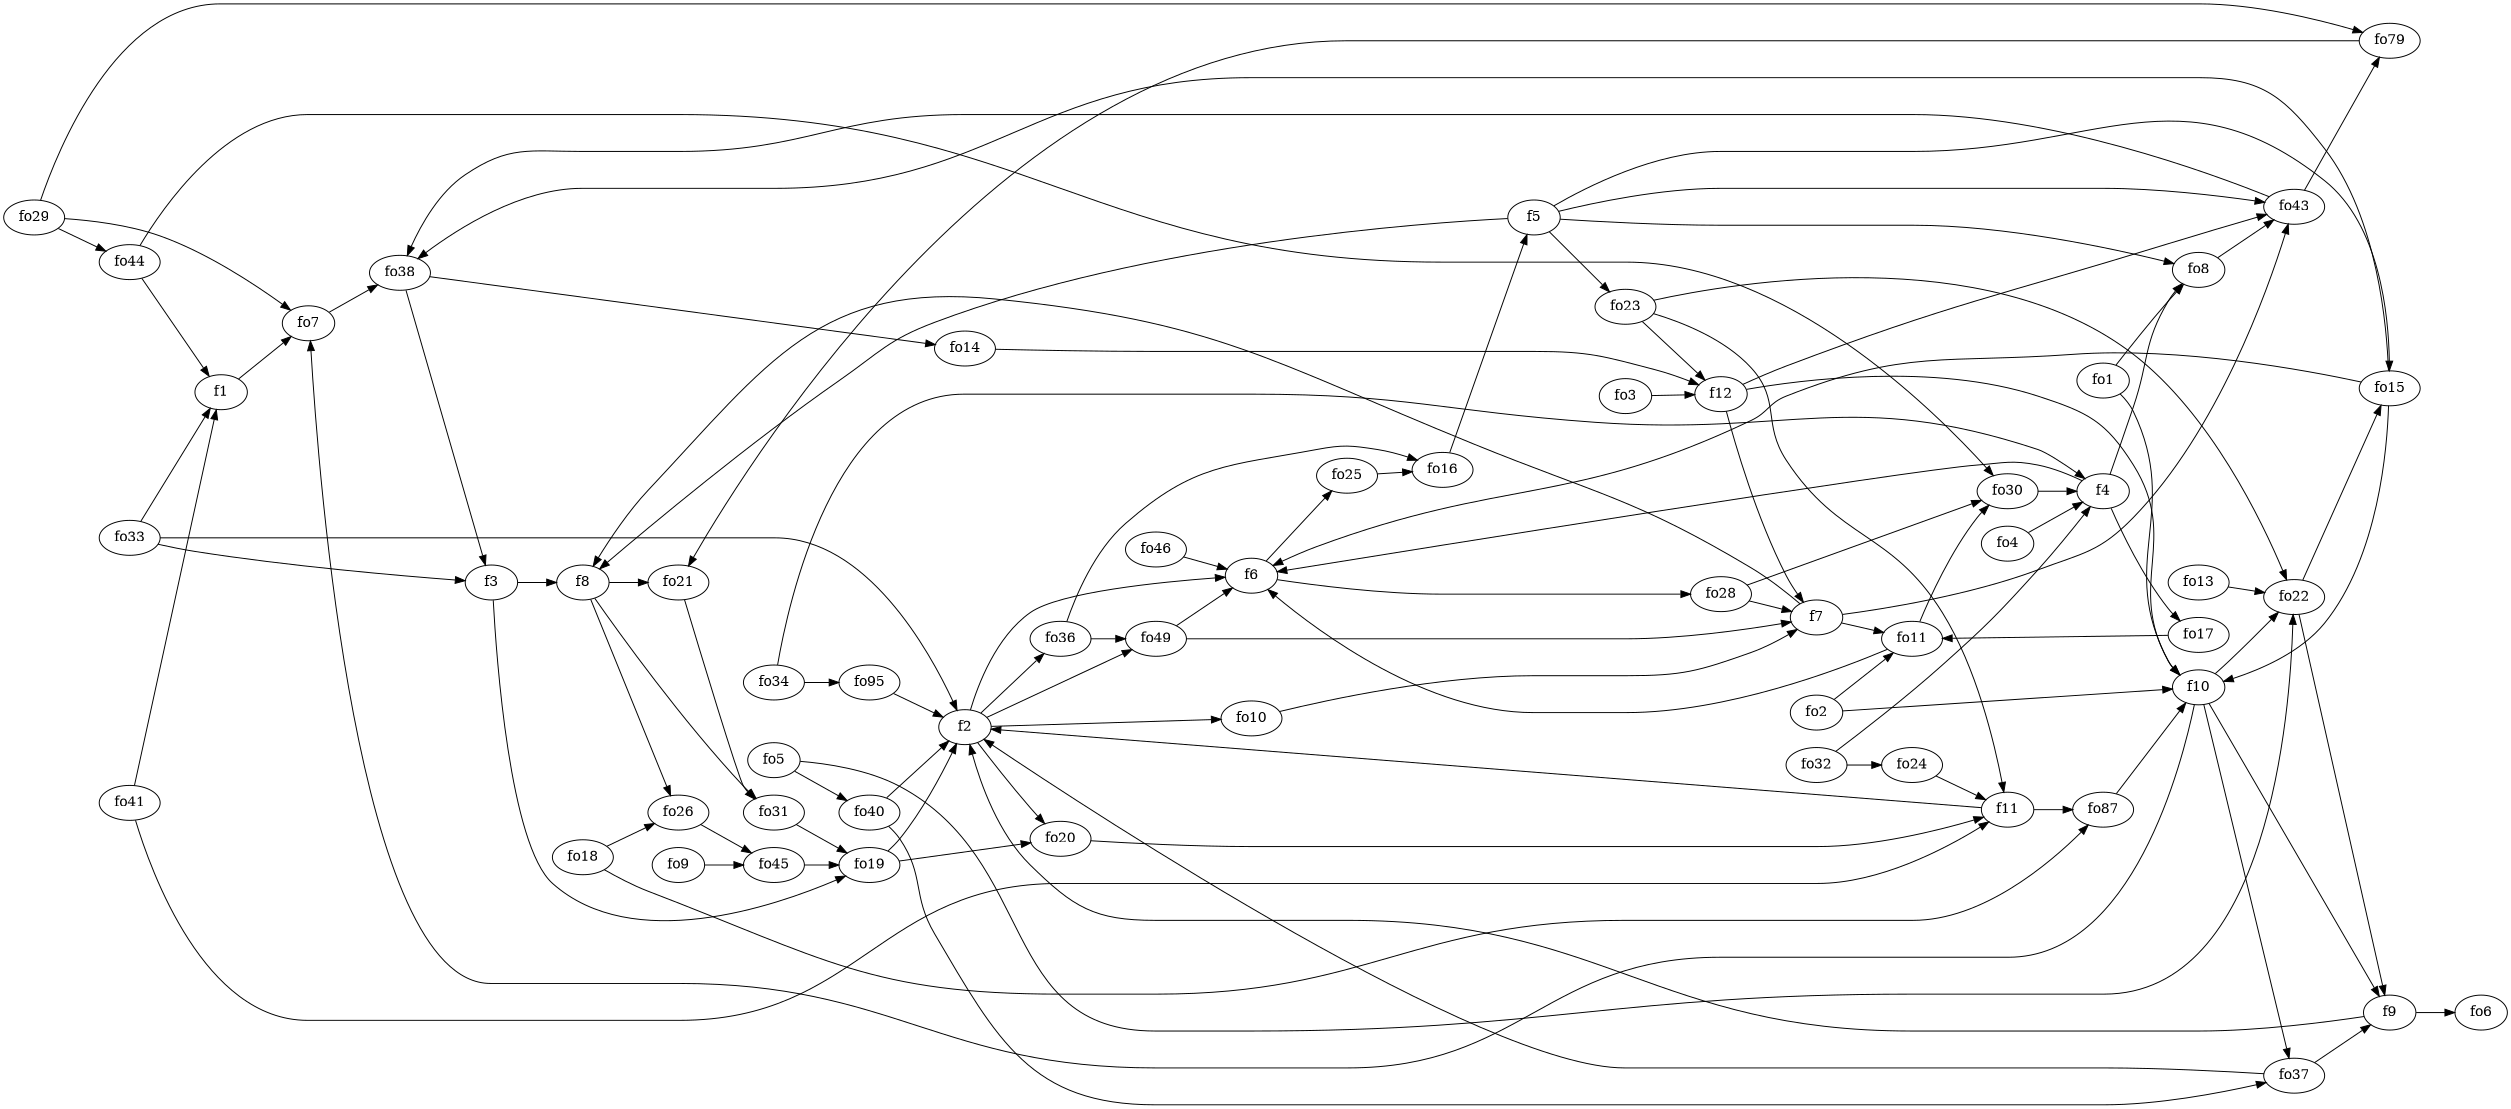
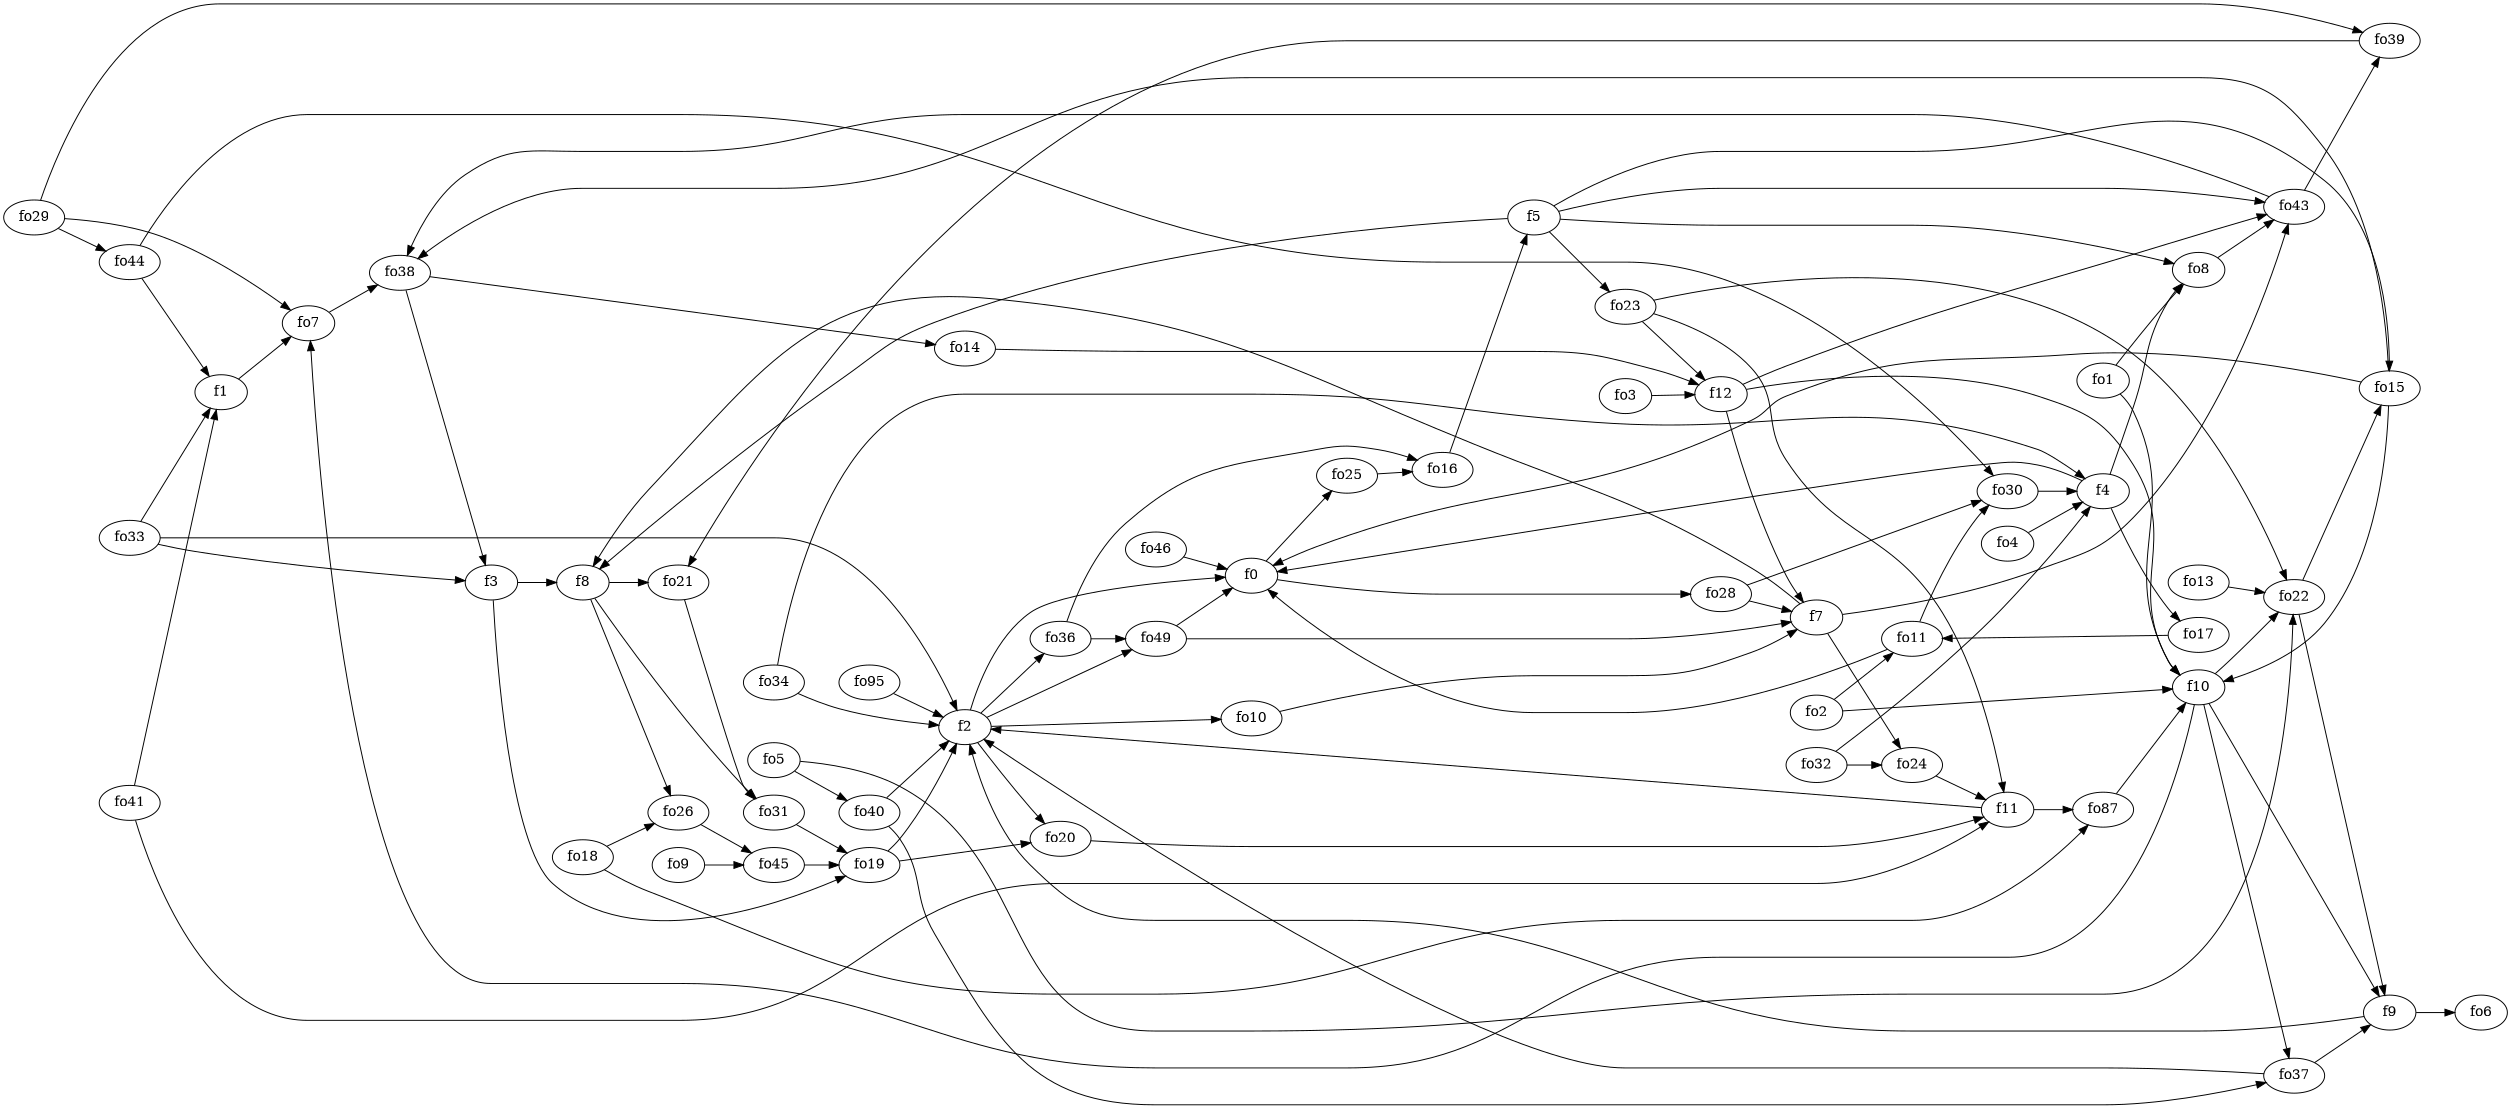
(2390, 41) -> (2390, 41)
(1252, 576) -> (1252, 576)
(1858, 627) -> (1862, 687)
(817, 682) -> (862, 714)
